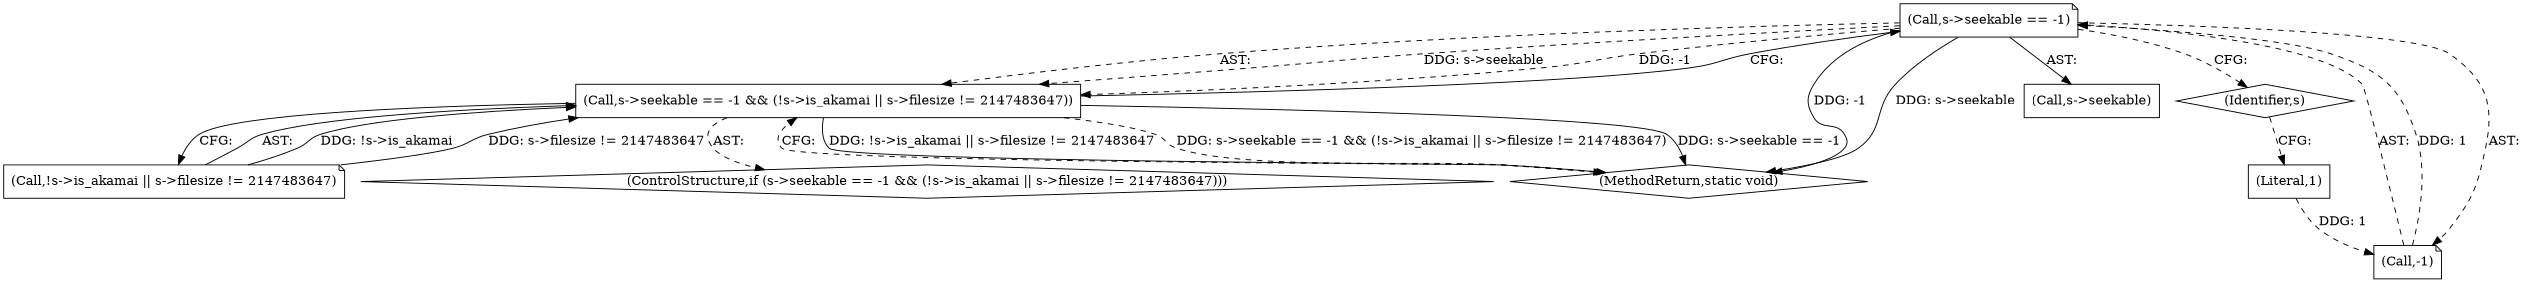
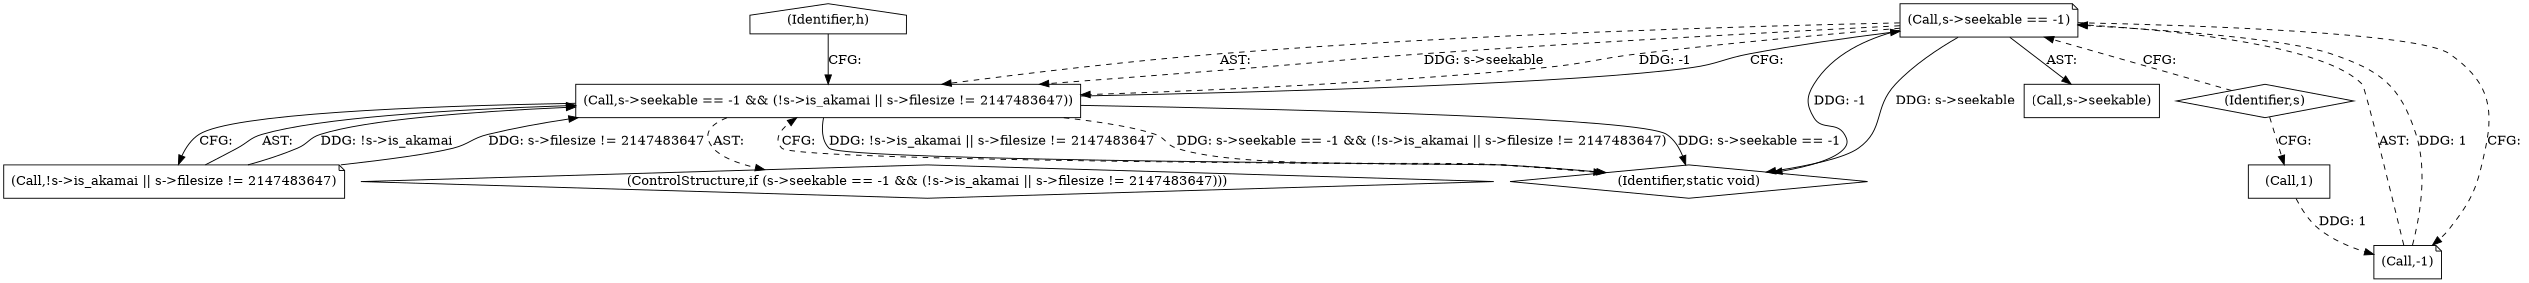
none -> (828, 20)
(2162, 47) -> (2143, 65)
(2506, 141) -> (2506, 141)
(1689, 182) -> (1689, 182)
(2289, 182) -> (2289, 182)
